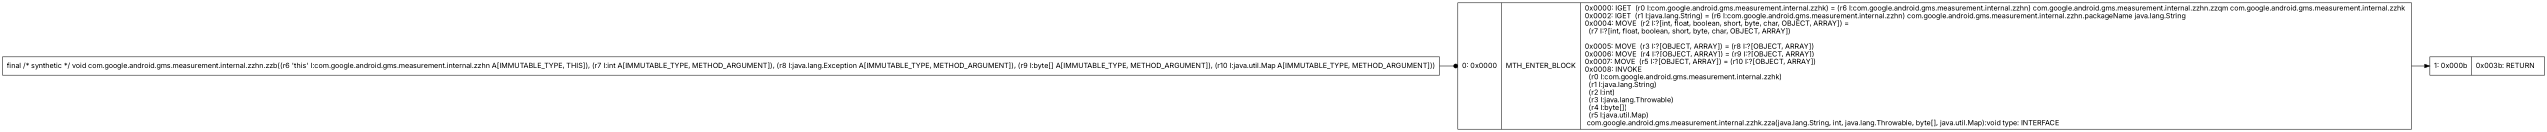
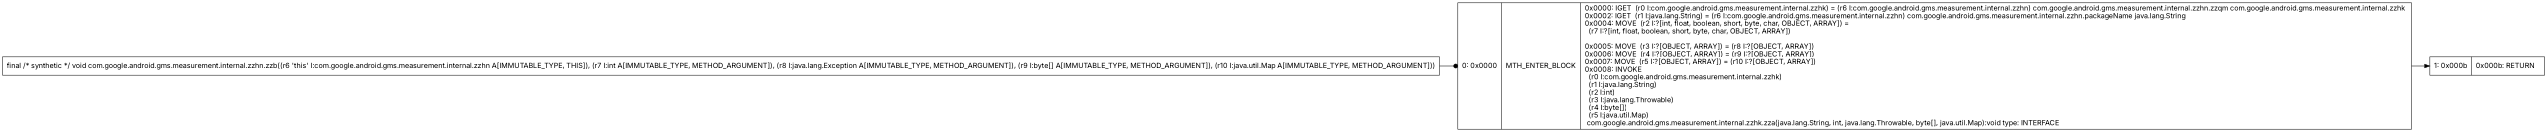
(2508, 66) -> (2508, 66)
